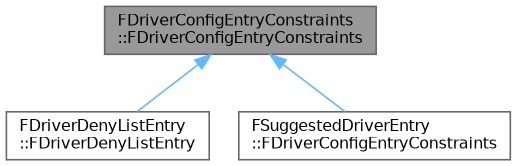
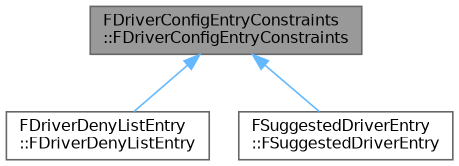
(375, 136) -> (346, 136)
